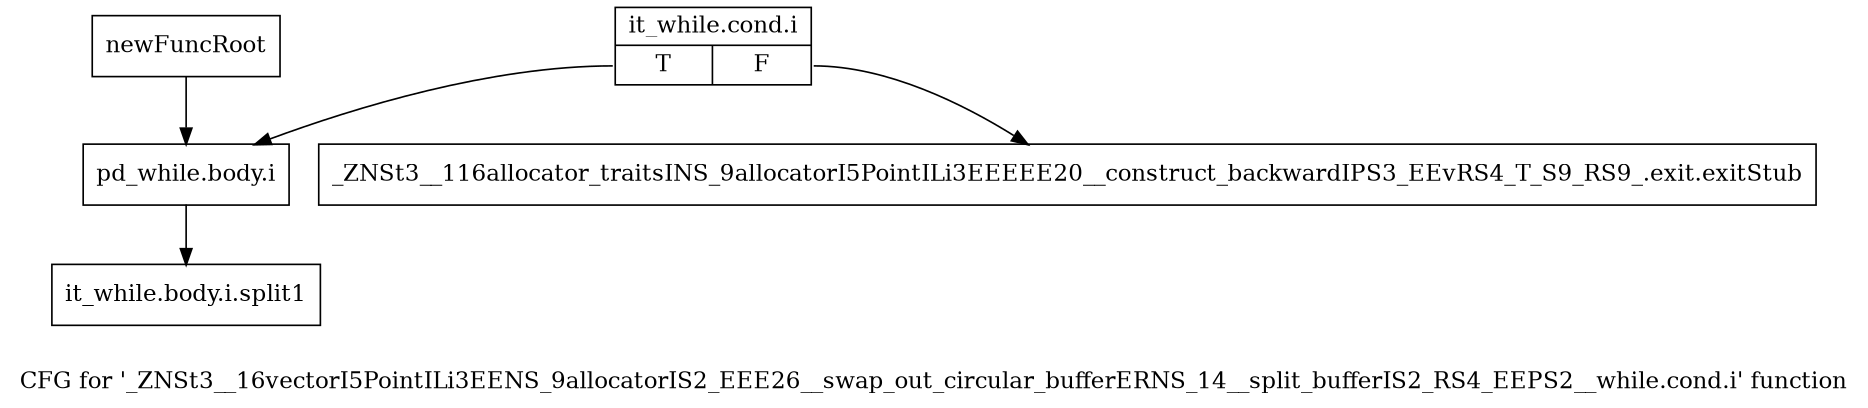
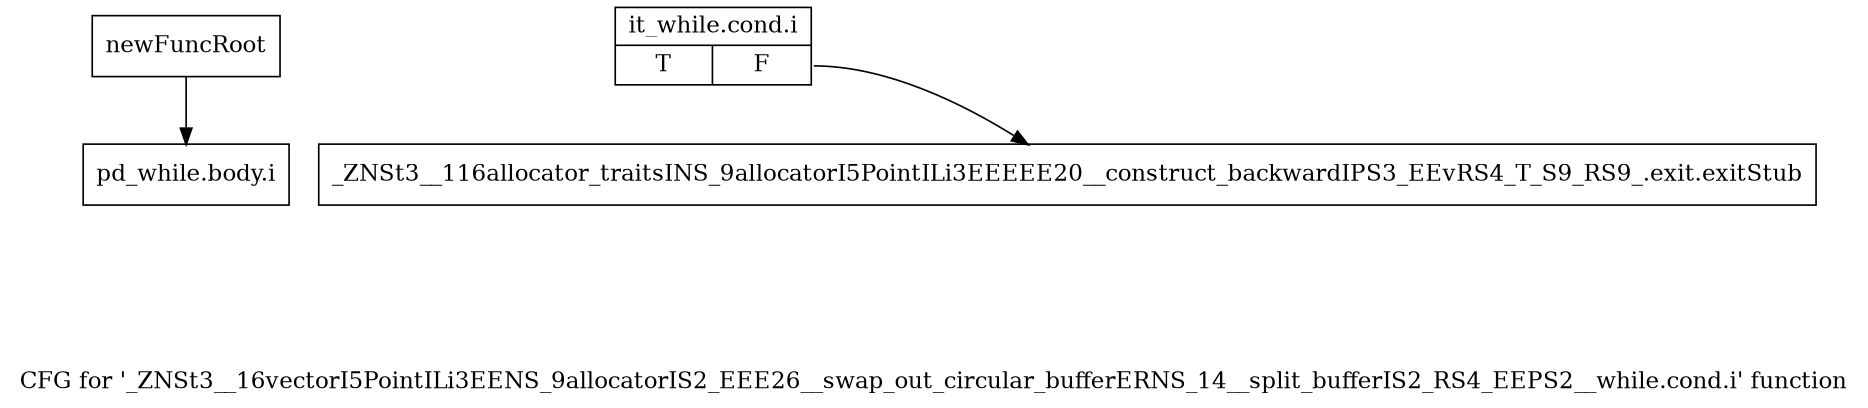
(439, 88) -> none
(186, 295) -> none
